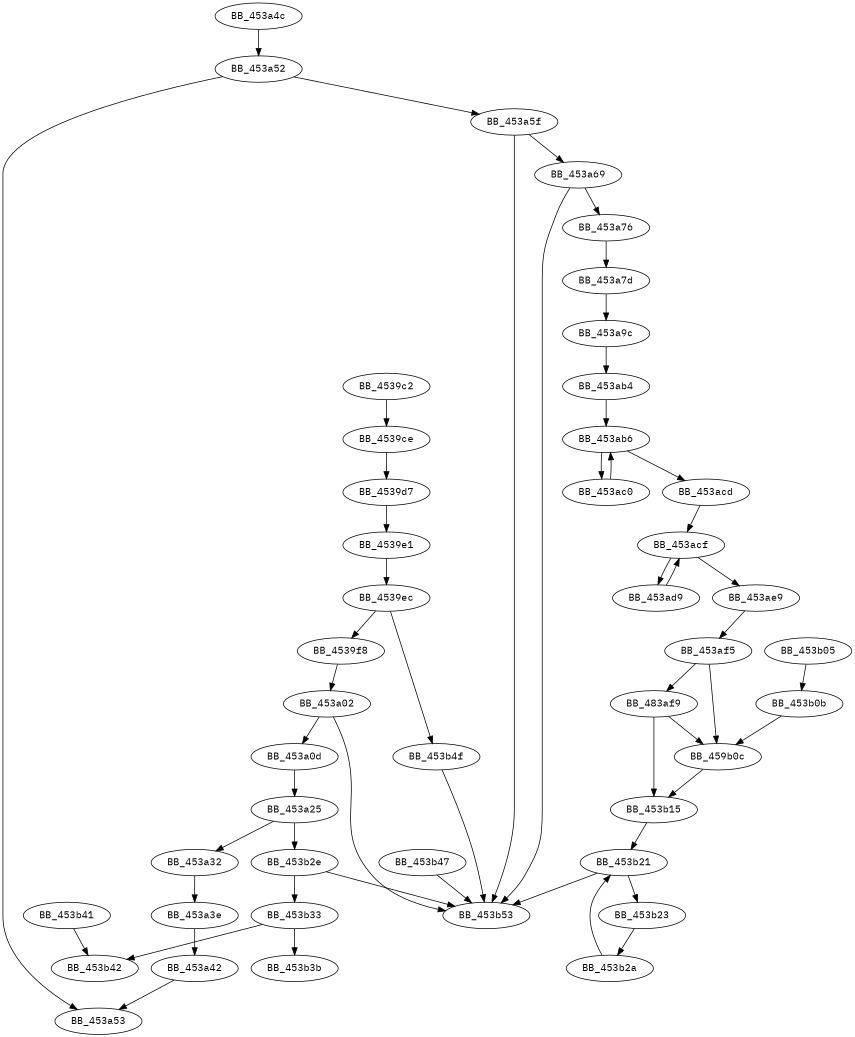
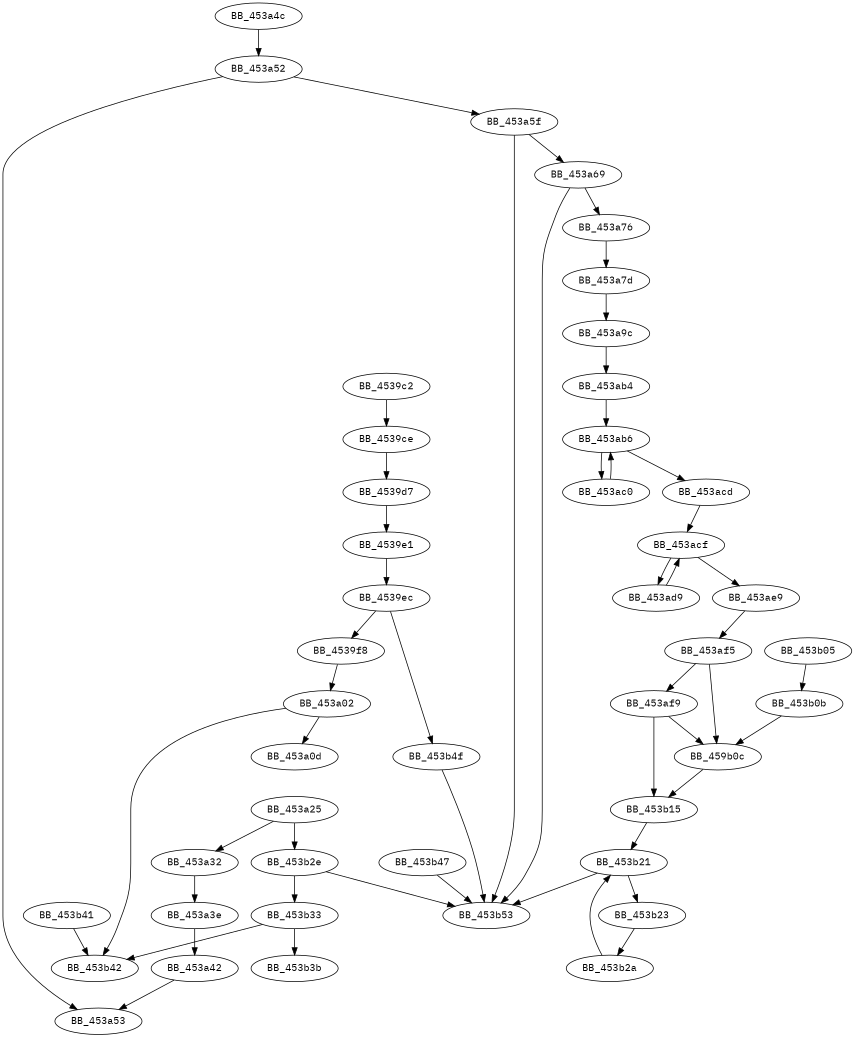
(654, 704) -> (654, 704)
(295, 780) -> none
(352, 835) -> (137, 782)
